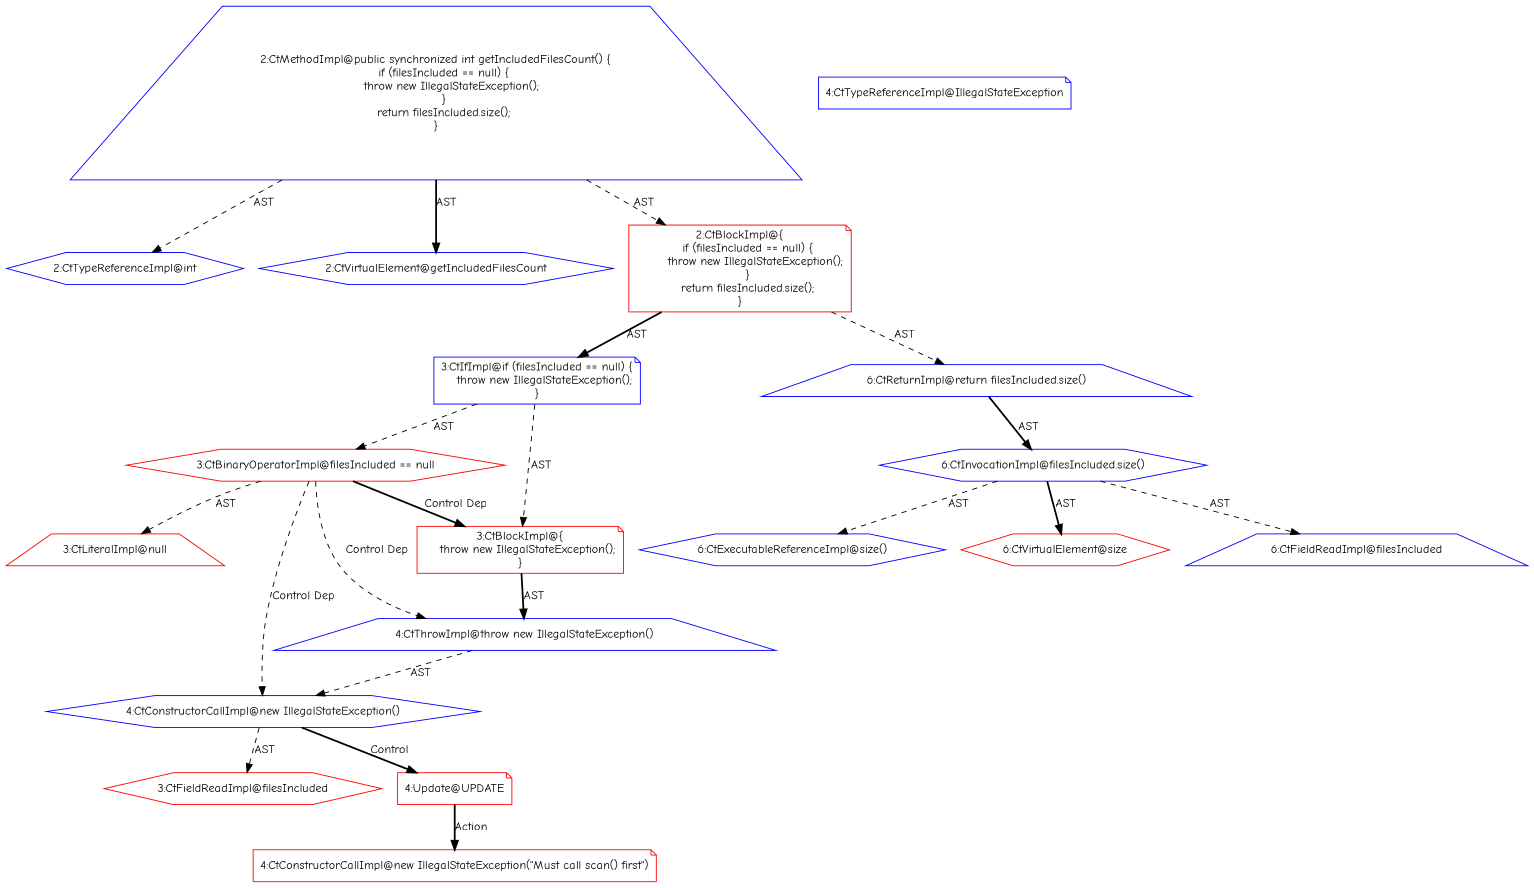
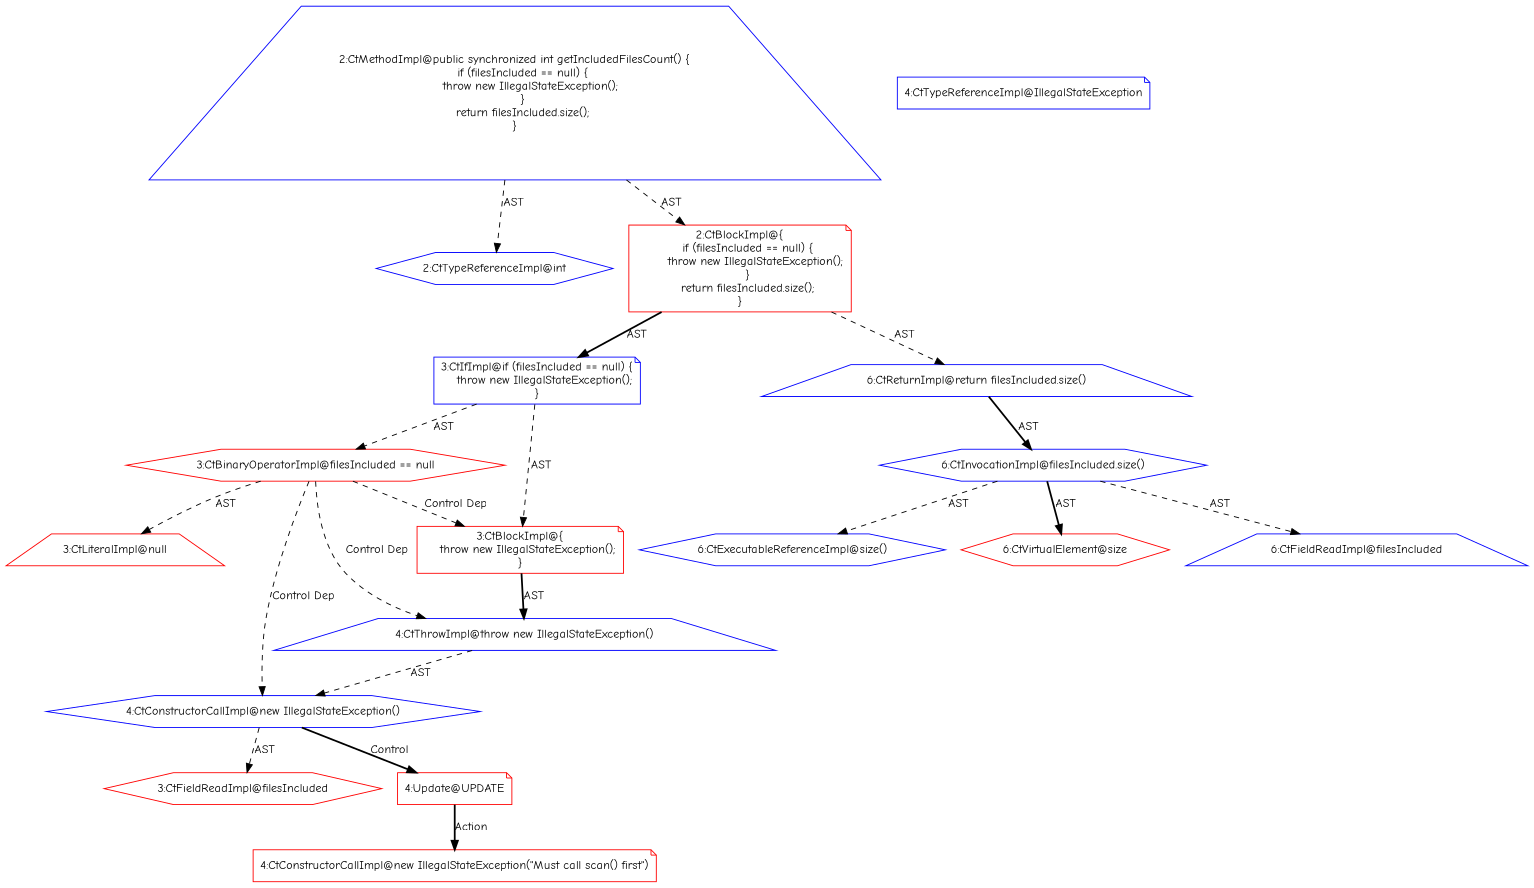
(436, 268) -> none
(404, 502) -> (404, 502)
